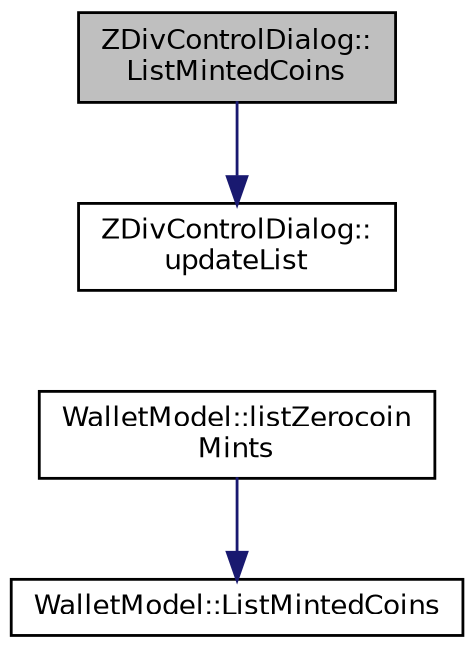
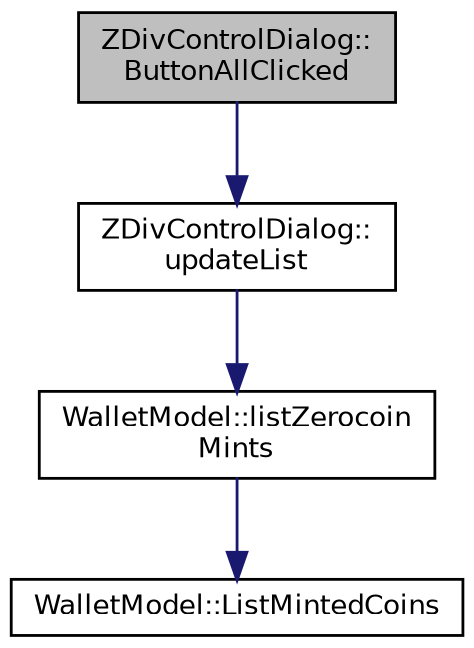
(237, 58) -> (237, 58)
none -> (237, 326)
